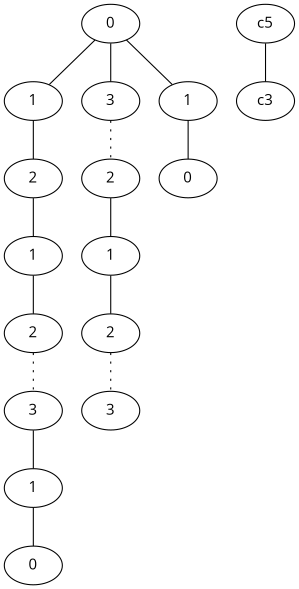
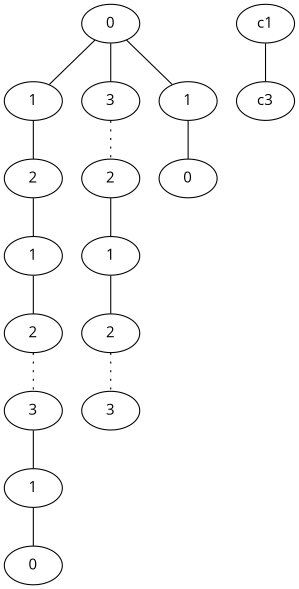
(266, 24) -> (266, 24)
